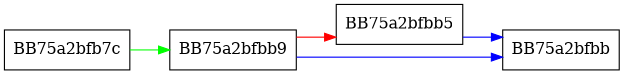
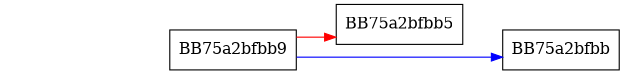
(477, 37) -> none
(67, 50) -> none
